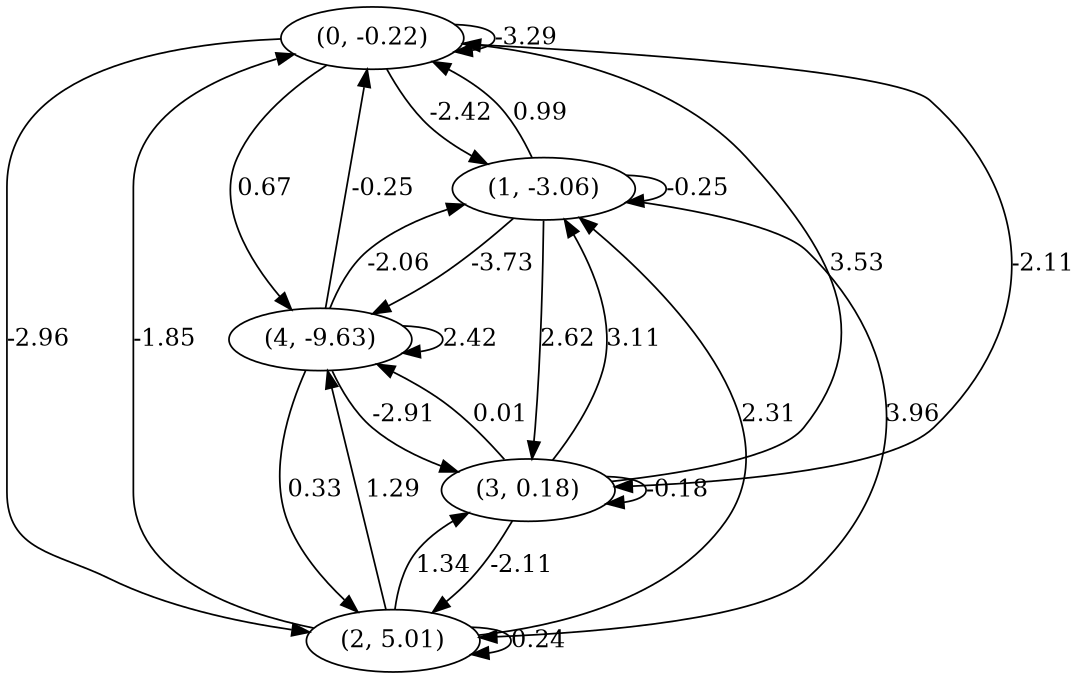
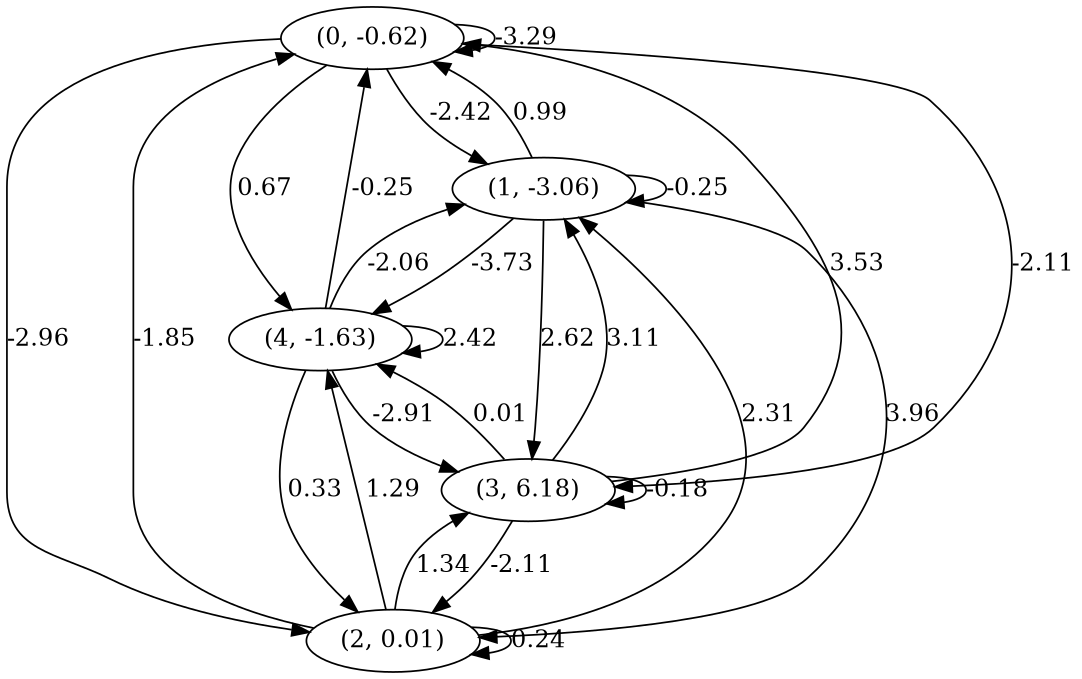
(372, 38) -> (372, 38)
(320, 339) -> (320, 339)
(528, 490) -> (528, 490)
(393, 641) -> (393, 641)
